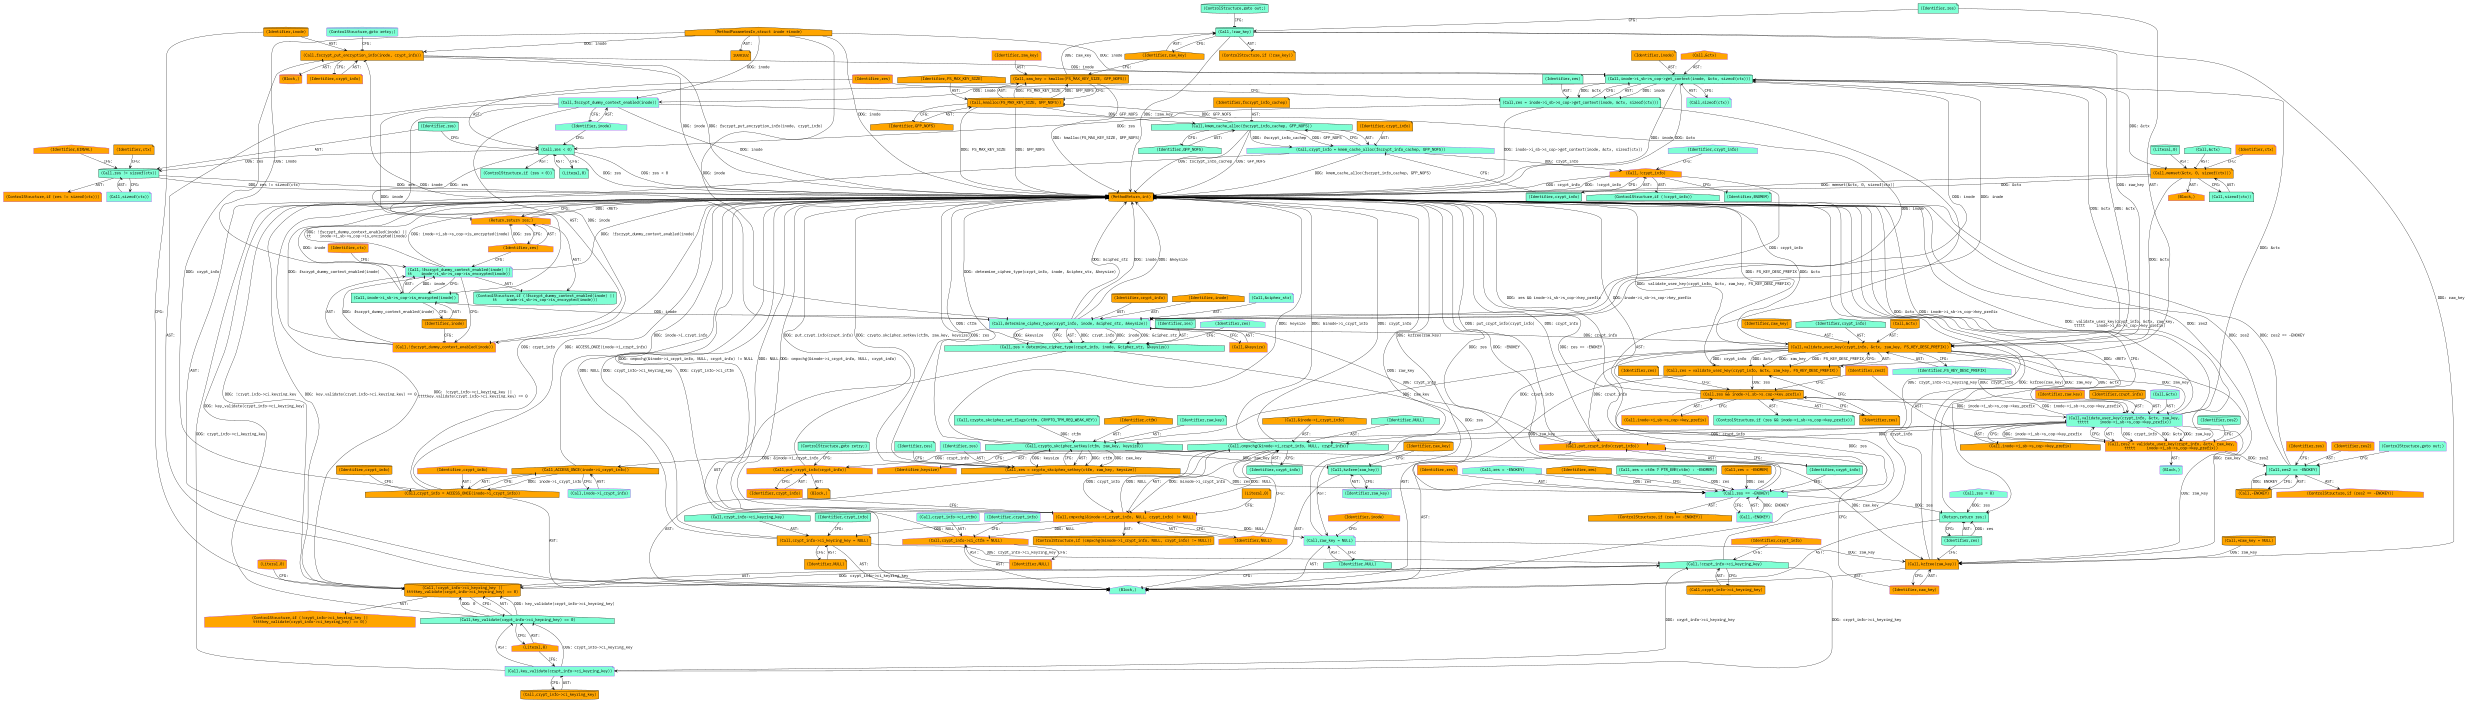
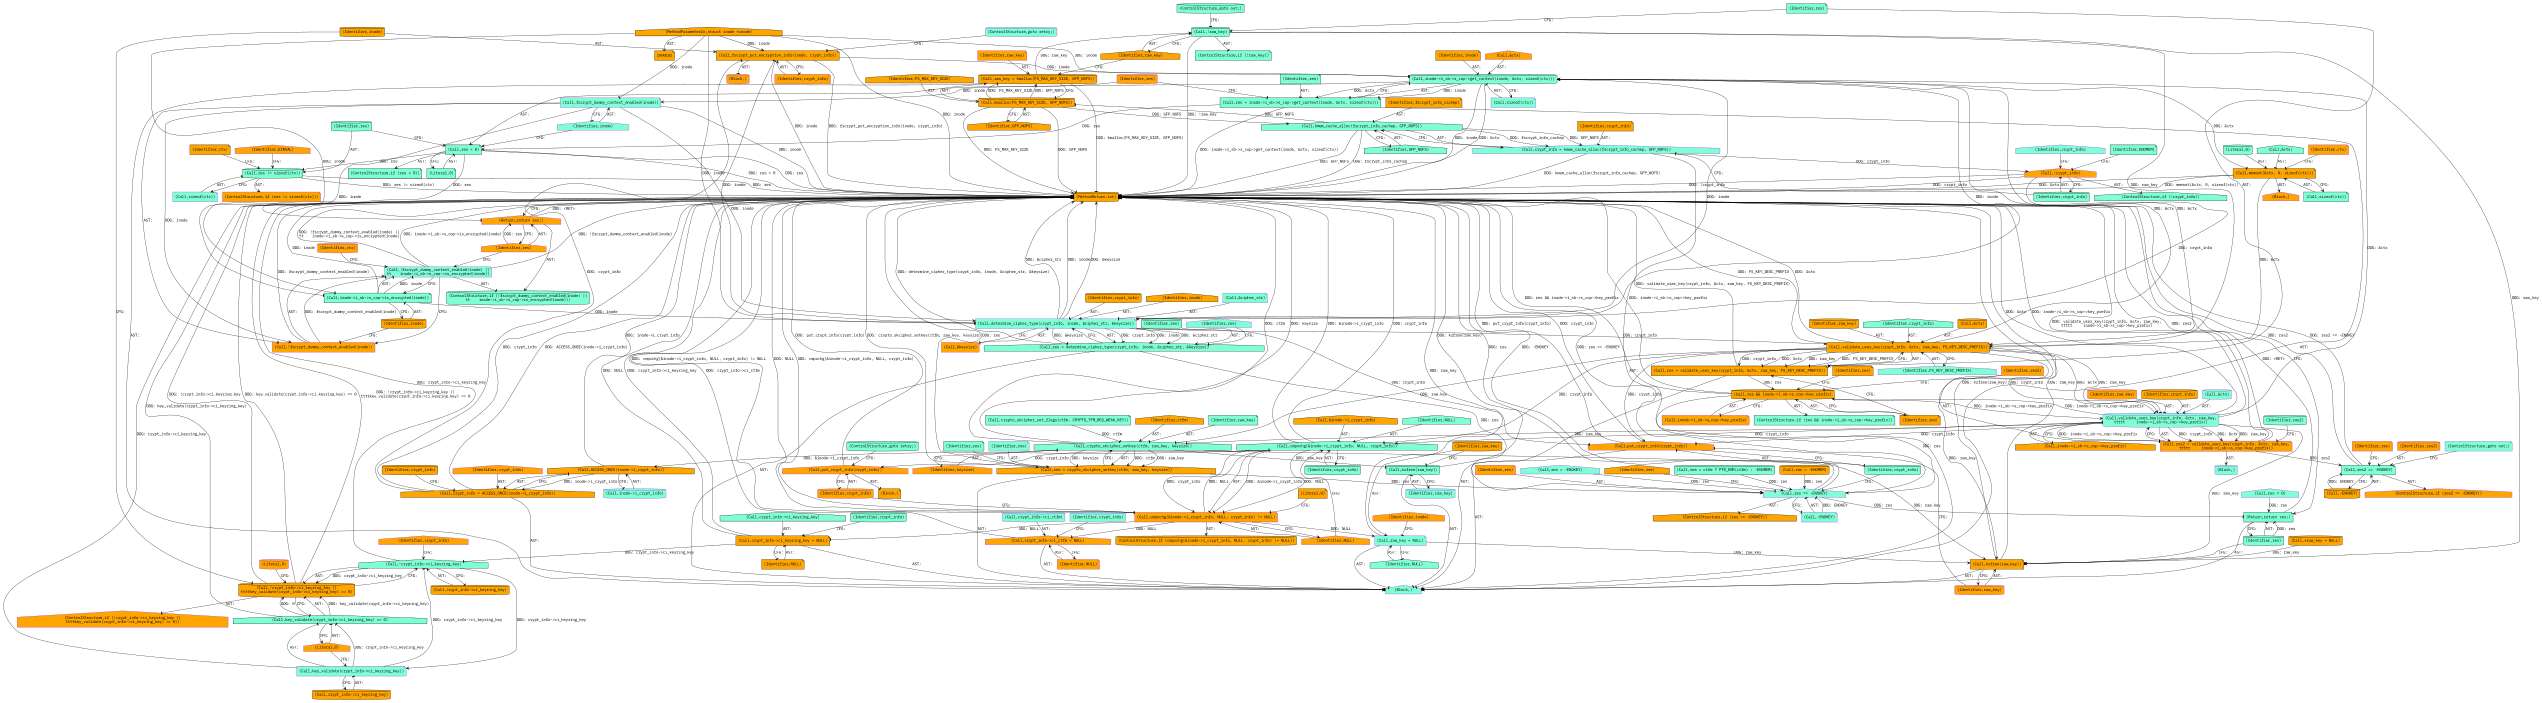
(1257, 56) -> (1233, 56)
(350, 154) -> (375, 161)
(1694, 185) -> (2096, 162)
(371, 218) -> (607, 198)
(1064, 457) -> (1104, 457)
(1625, 483) -> (1684, 483)
